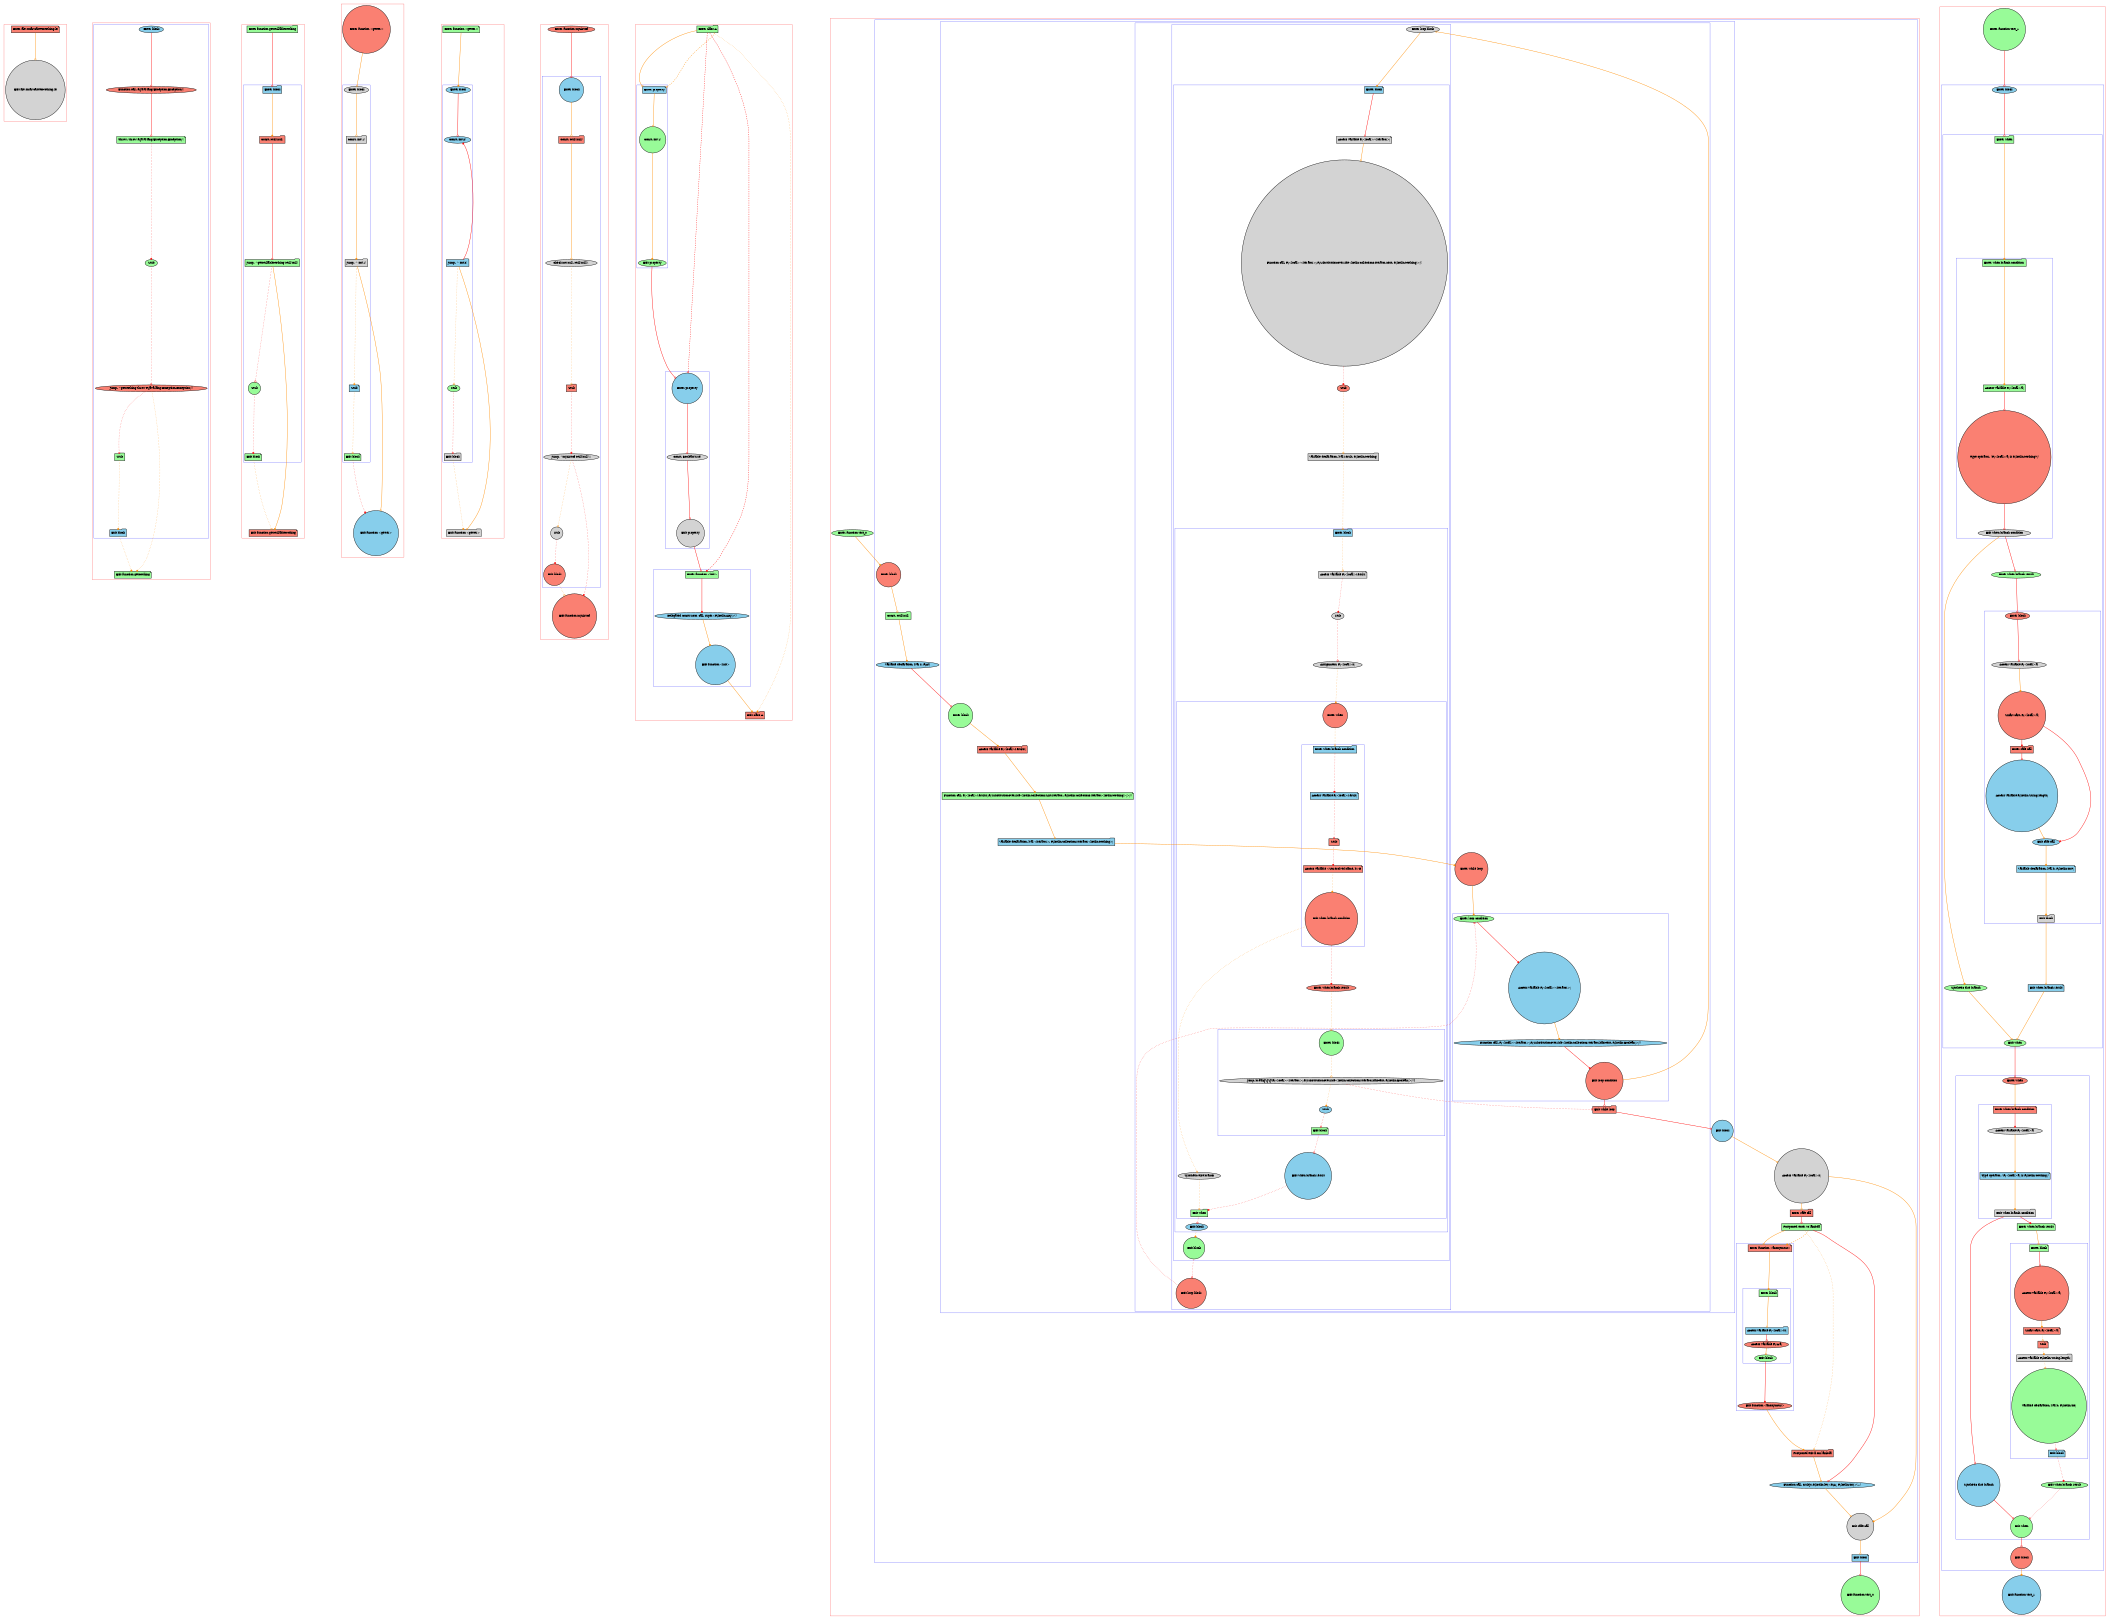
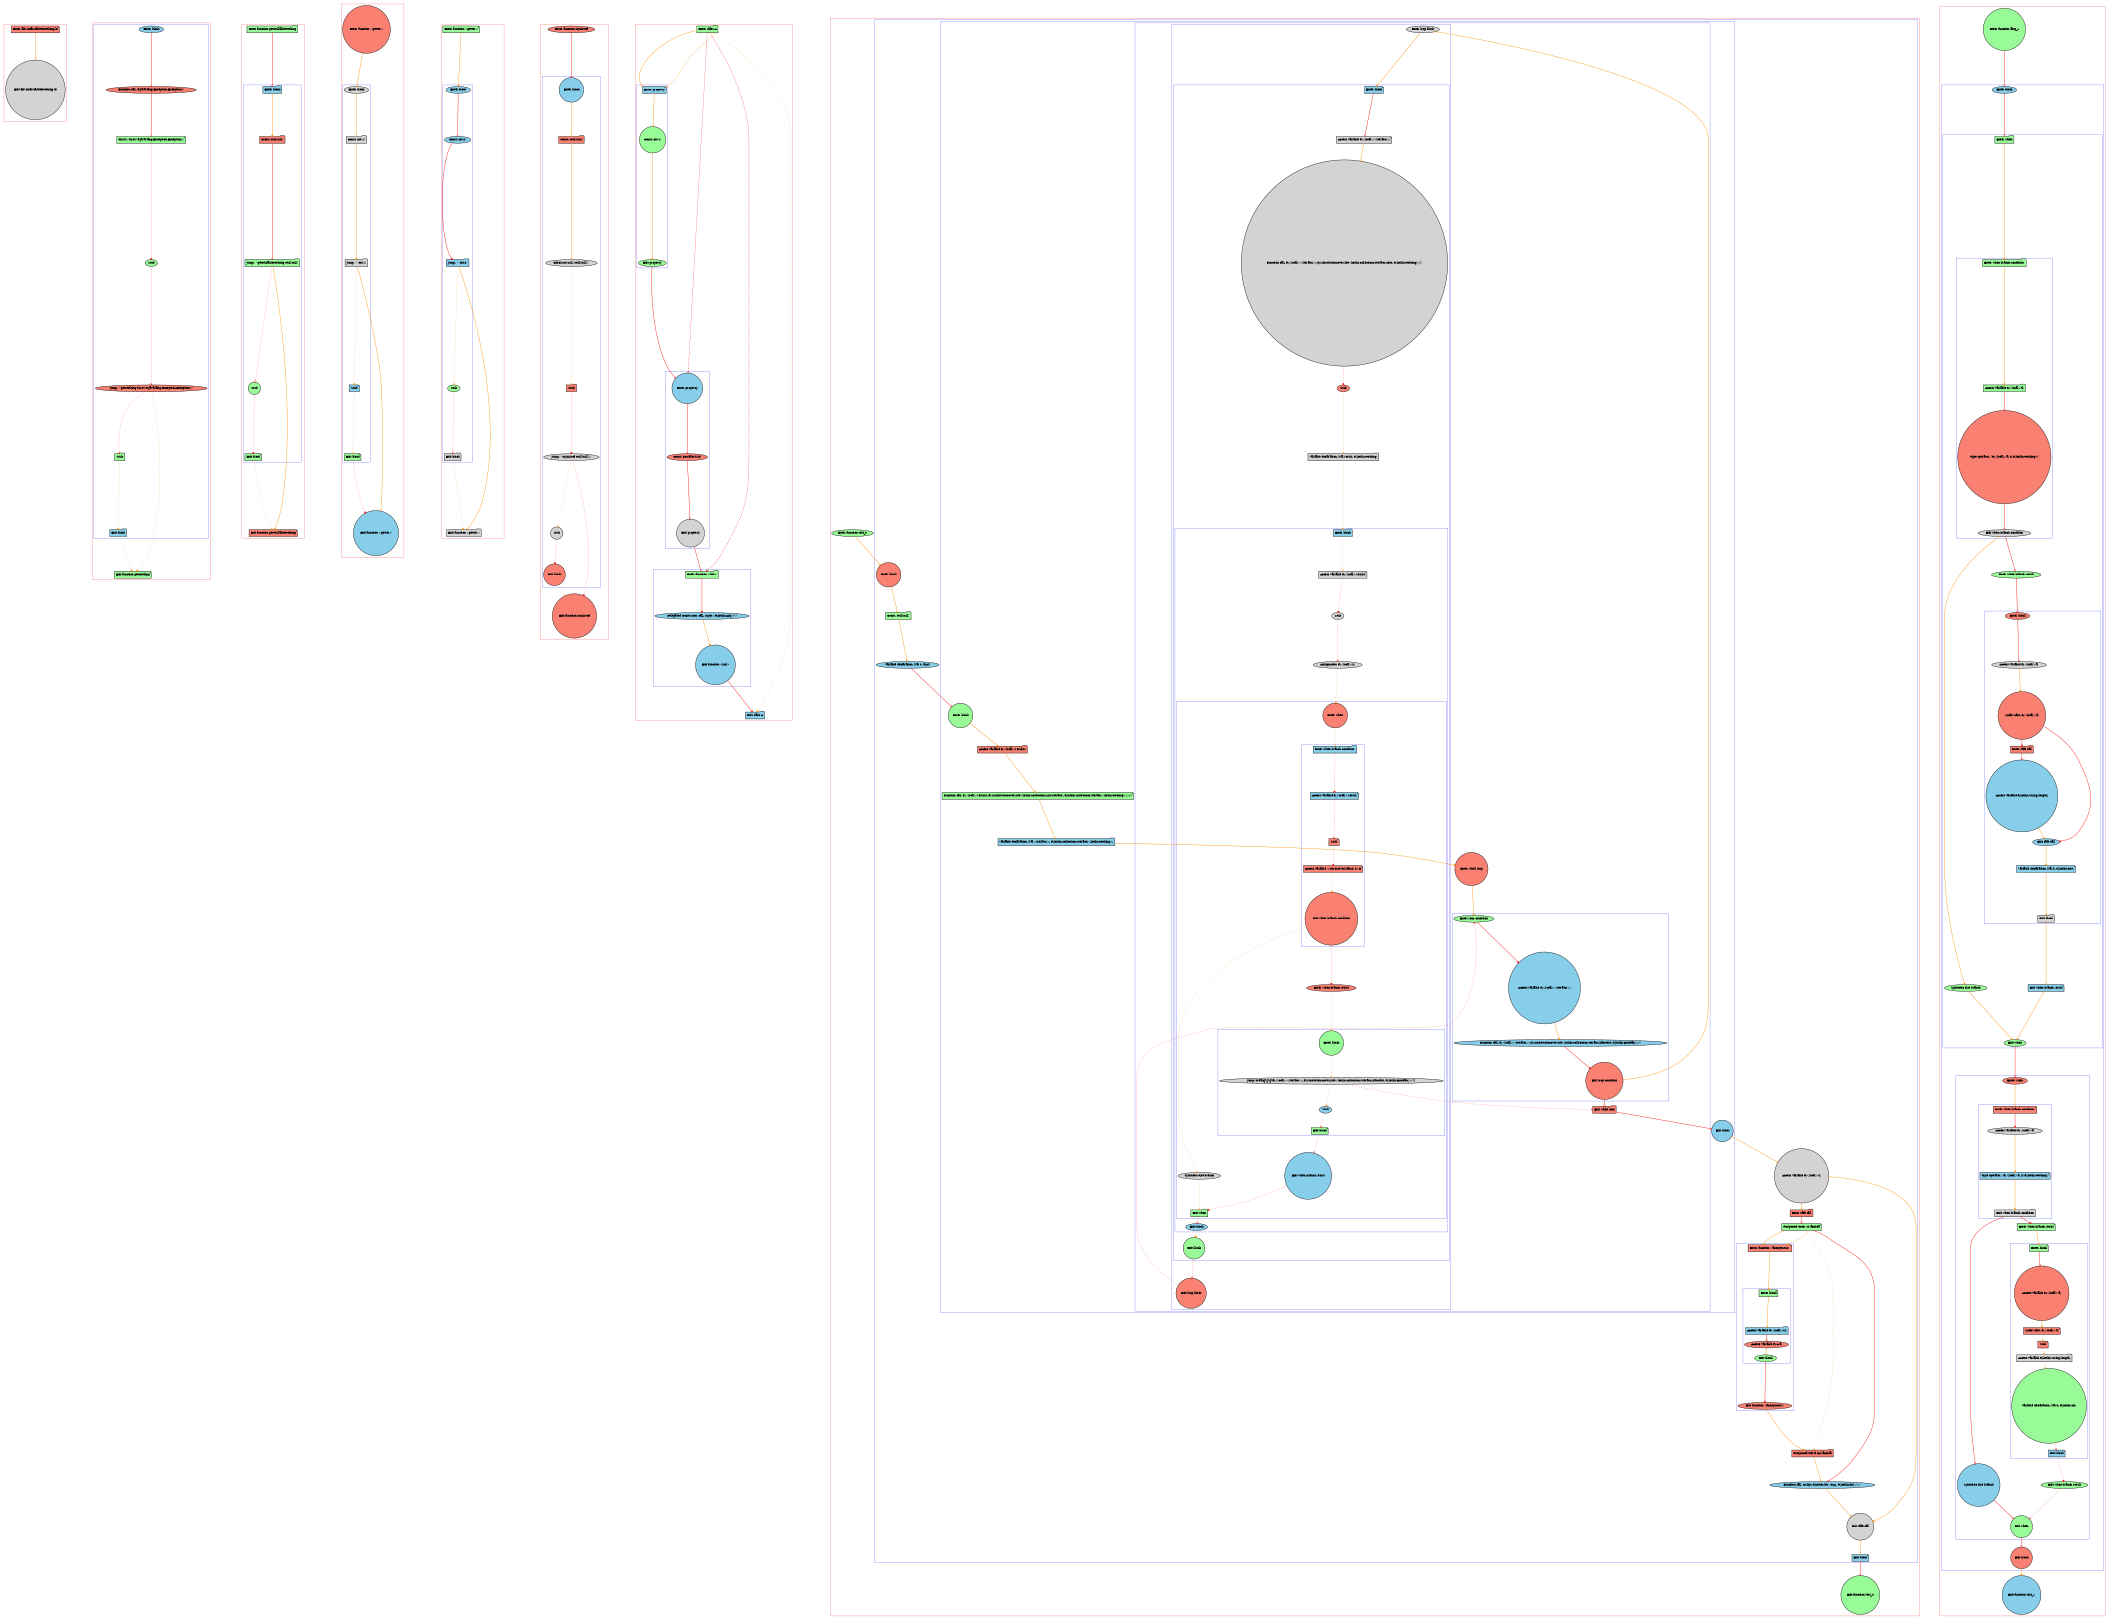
(2004, 29) -> (2004, 29)
(471, 231) -> (444, 171)
(687, 457) -> (687, 457)
(740, 696) -> (740, 696)
(755, 716) -> (755, 716)
